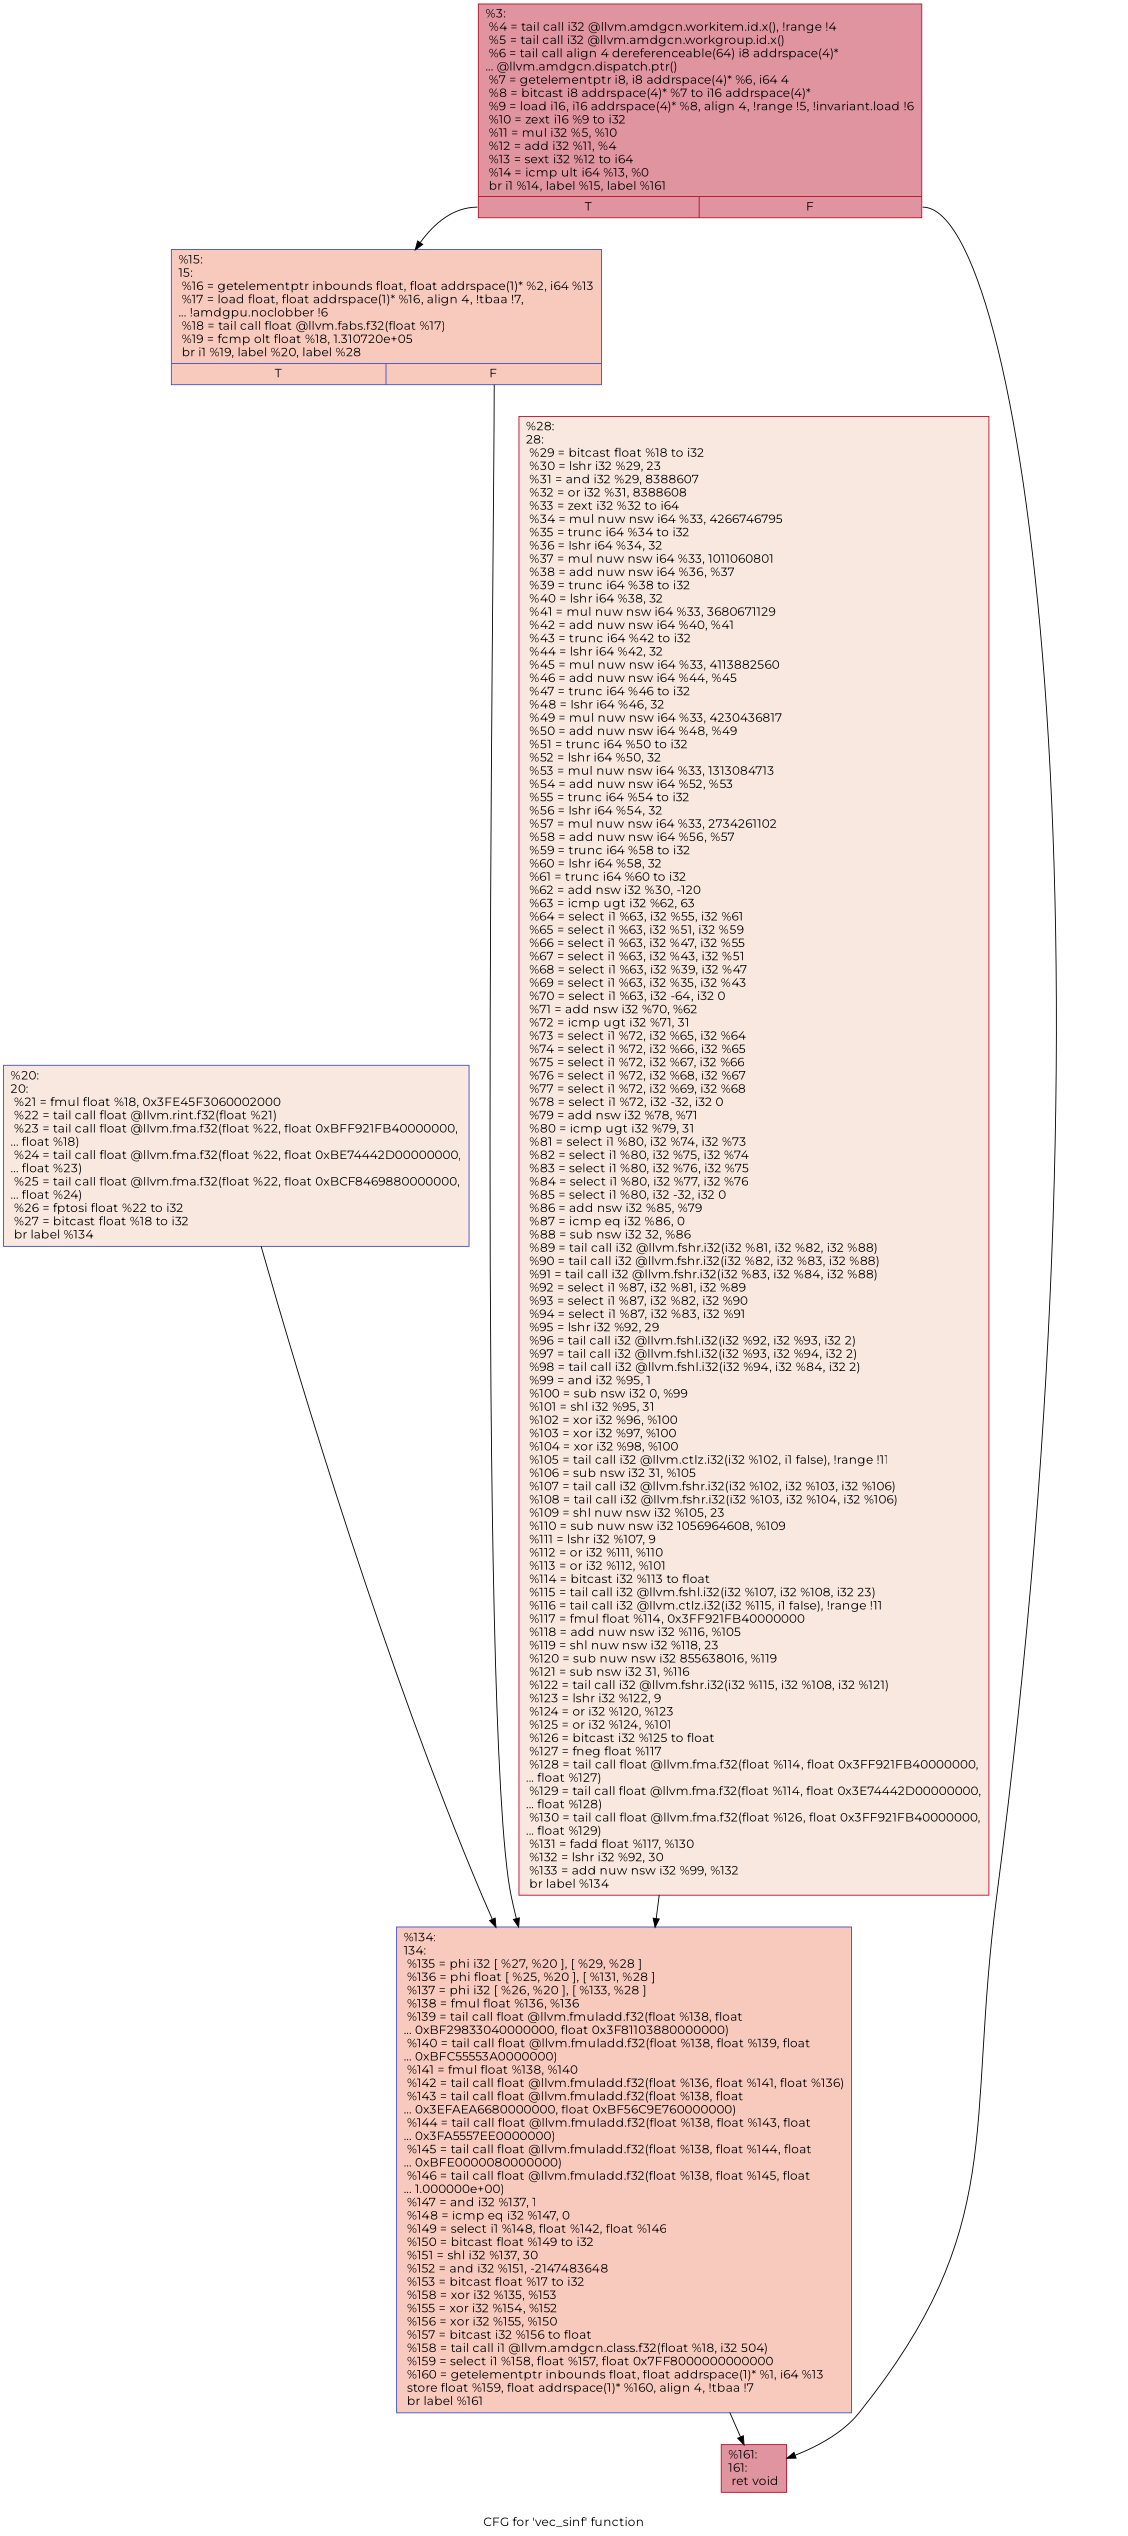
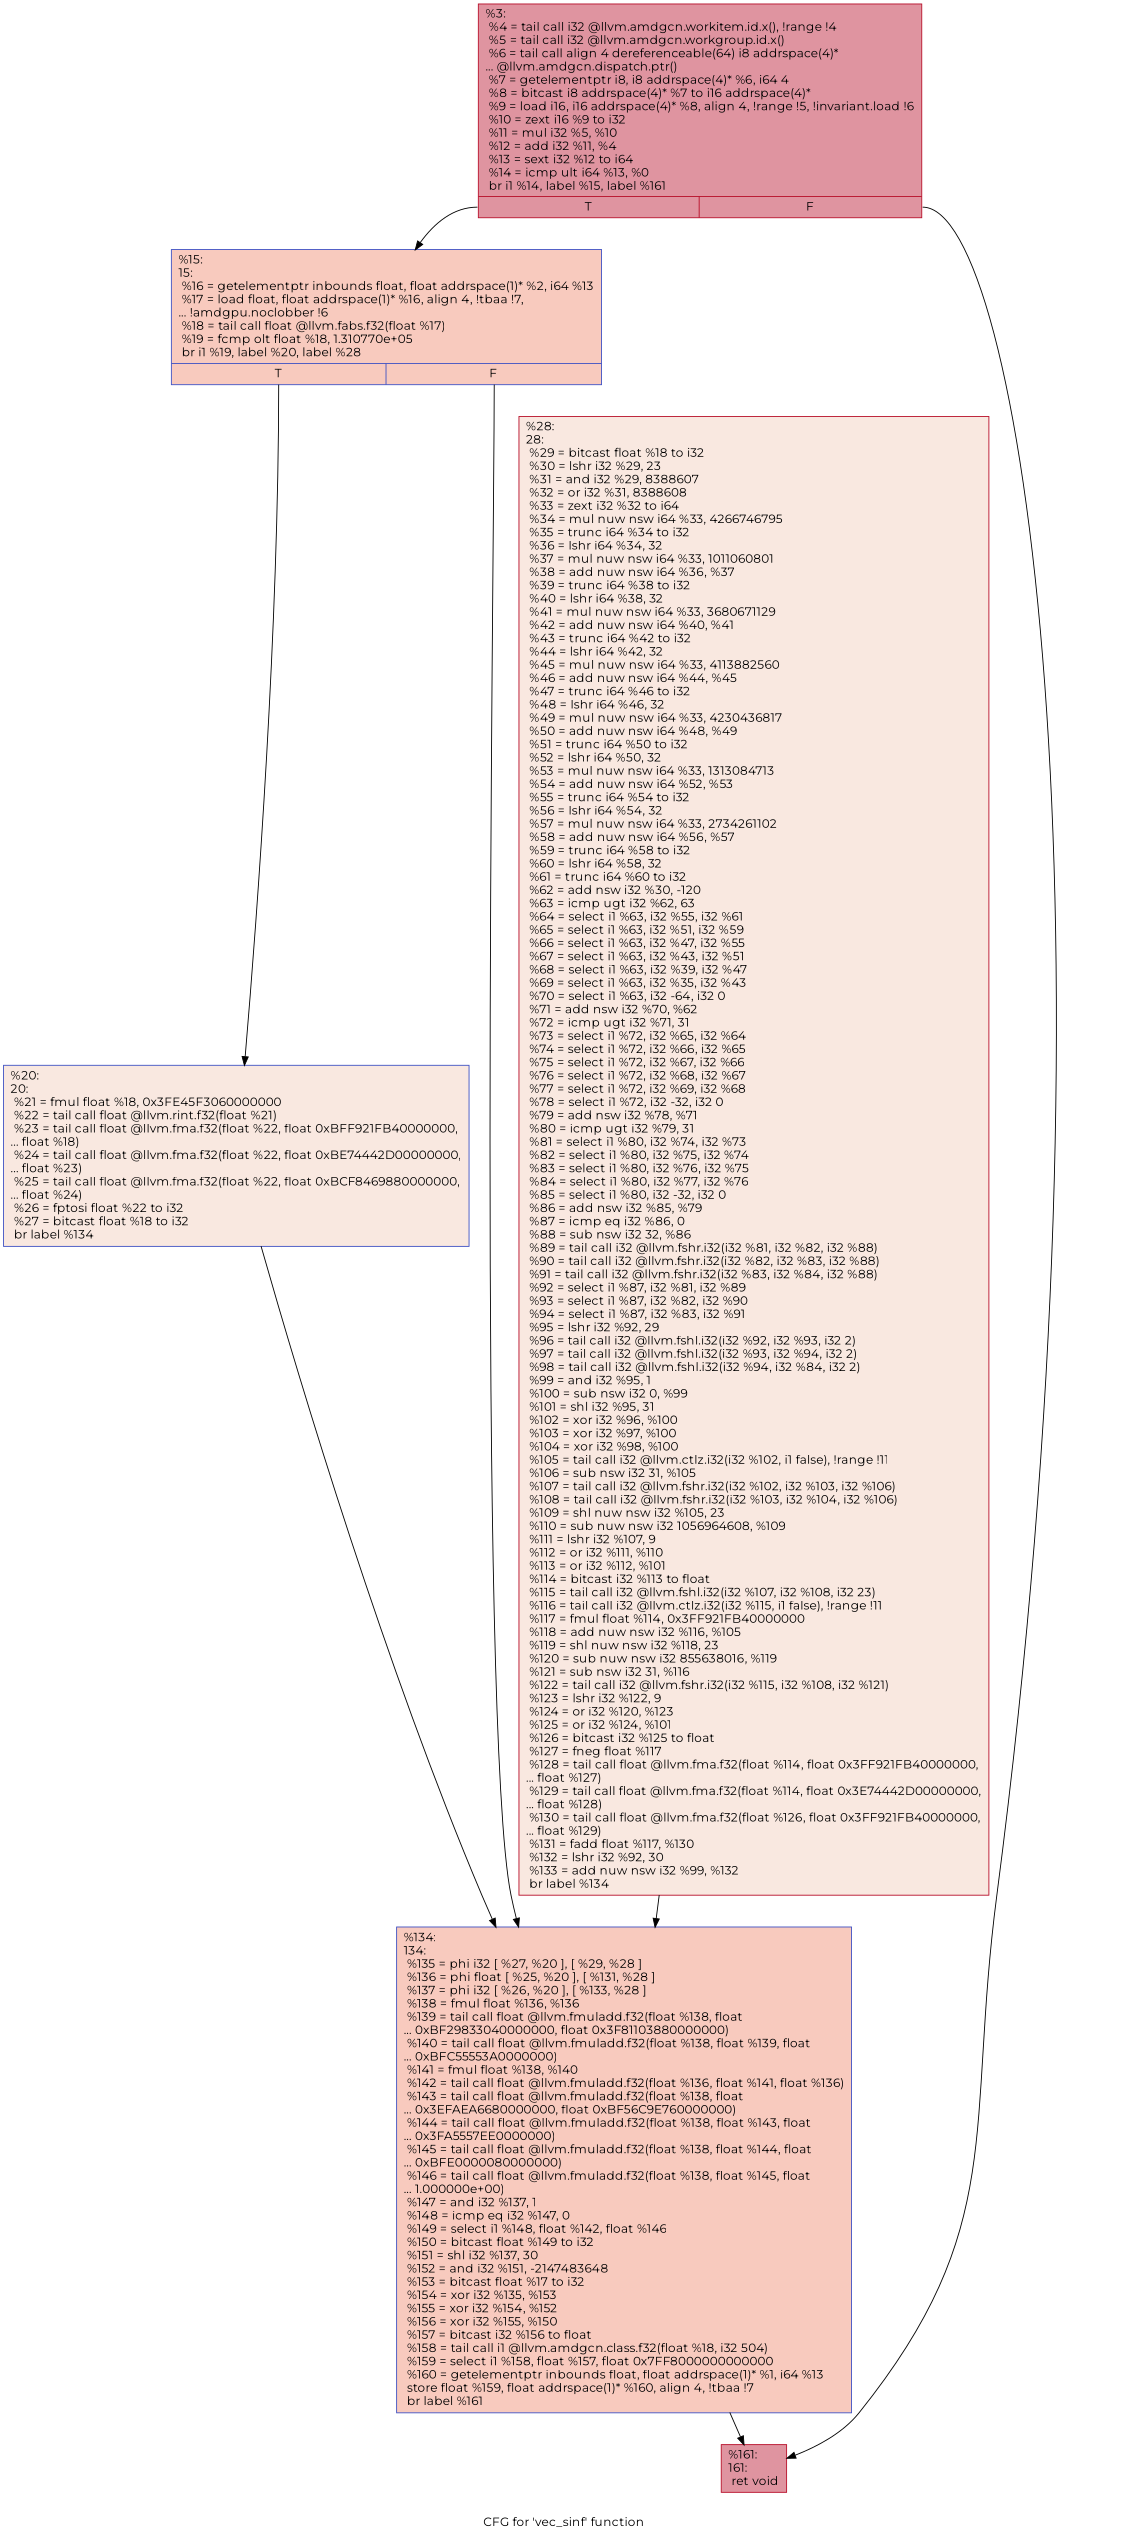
(296, 339) -> (296, 339)
none -> (268, 721)
(146, 1102) -> (146, 1102)
(481, 2295) -> (481, 2295)
